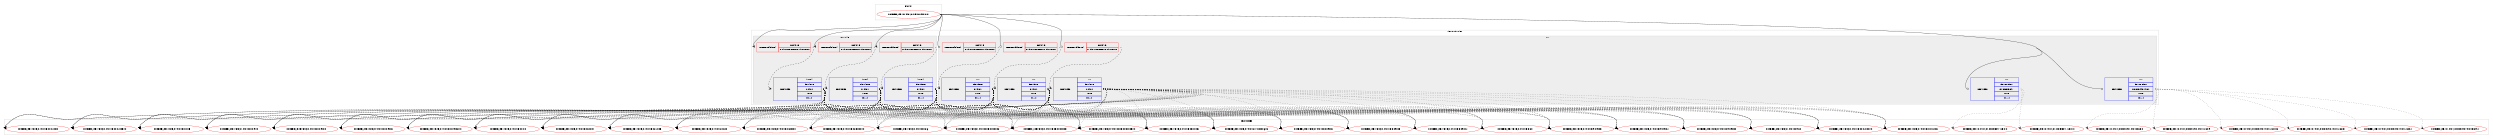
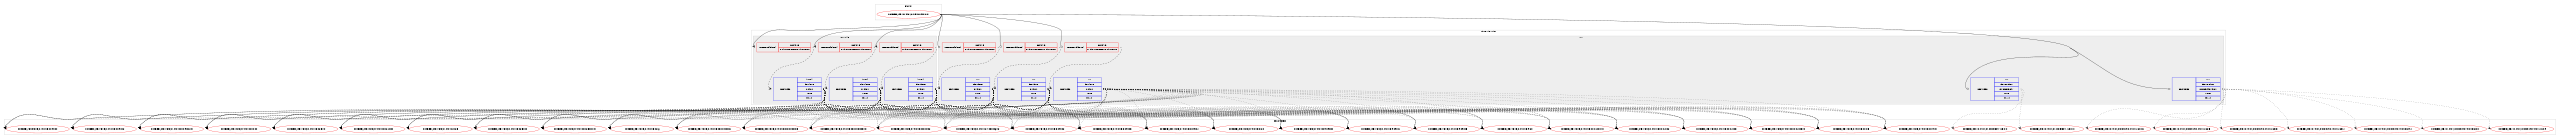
(1045, 129) -> (776, 129)
none -> (2254, 129)
